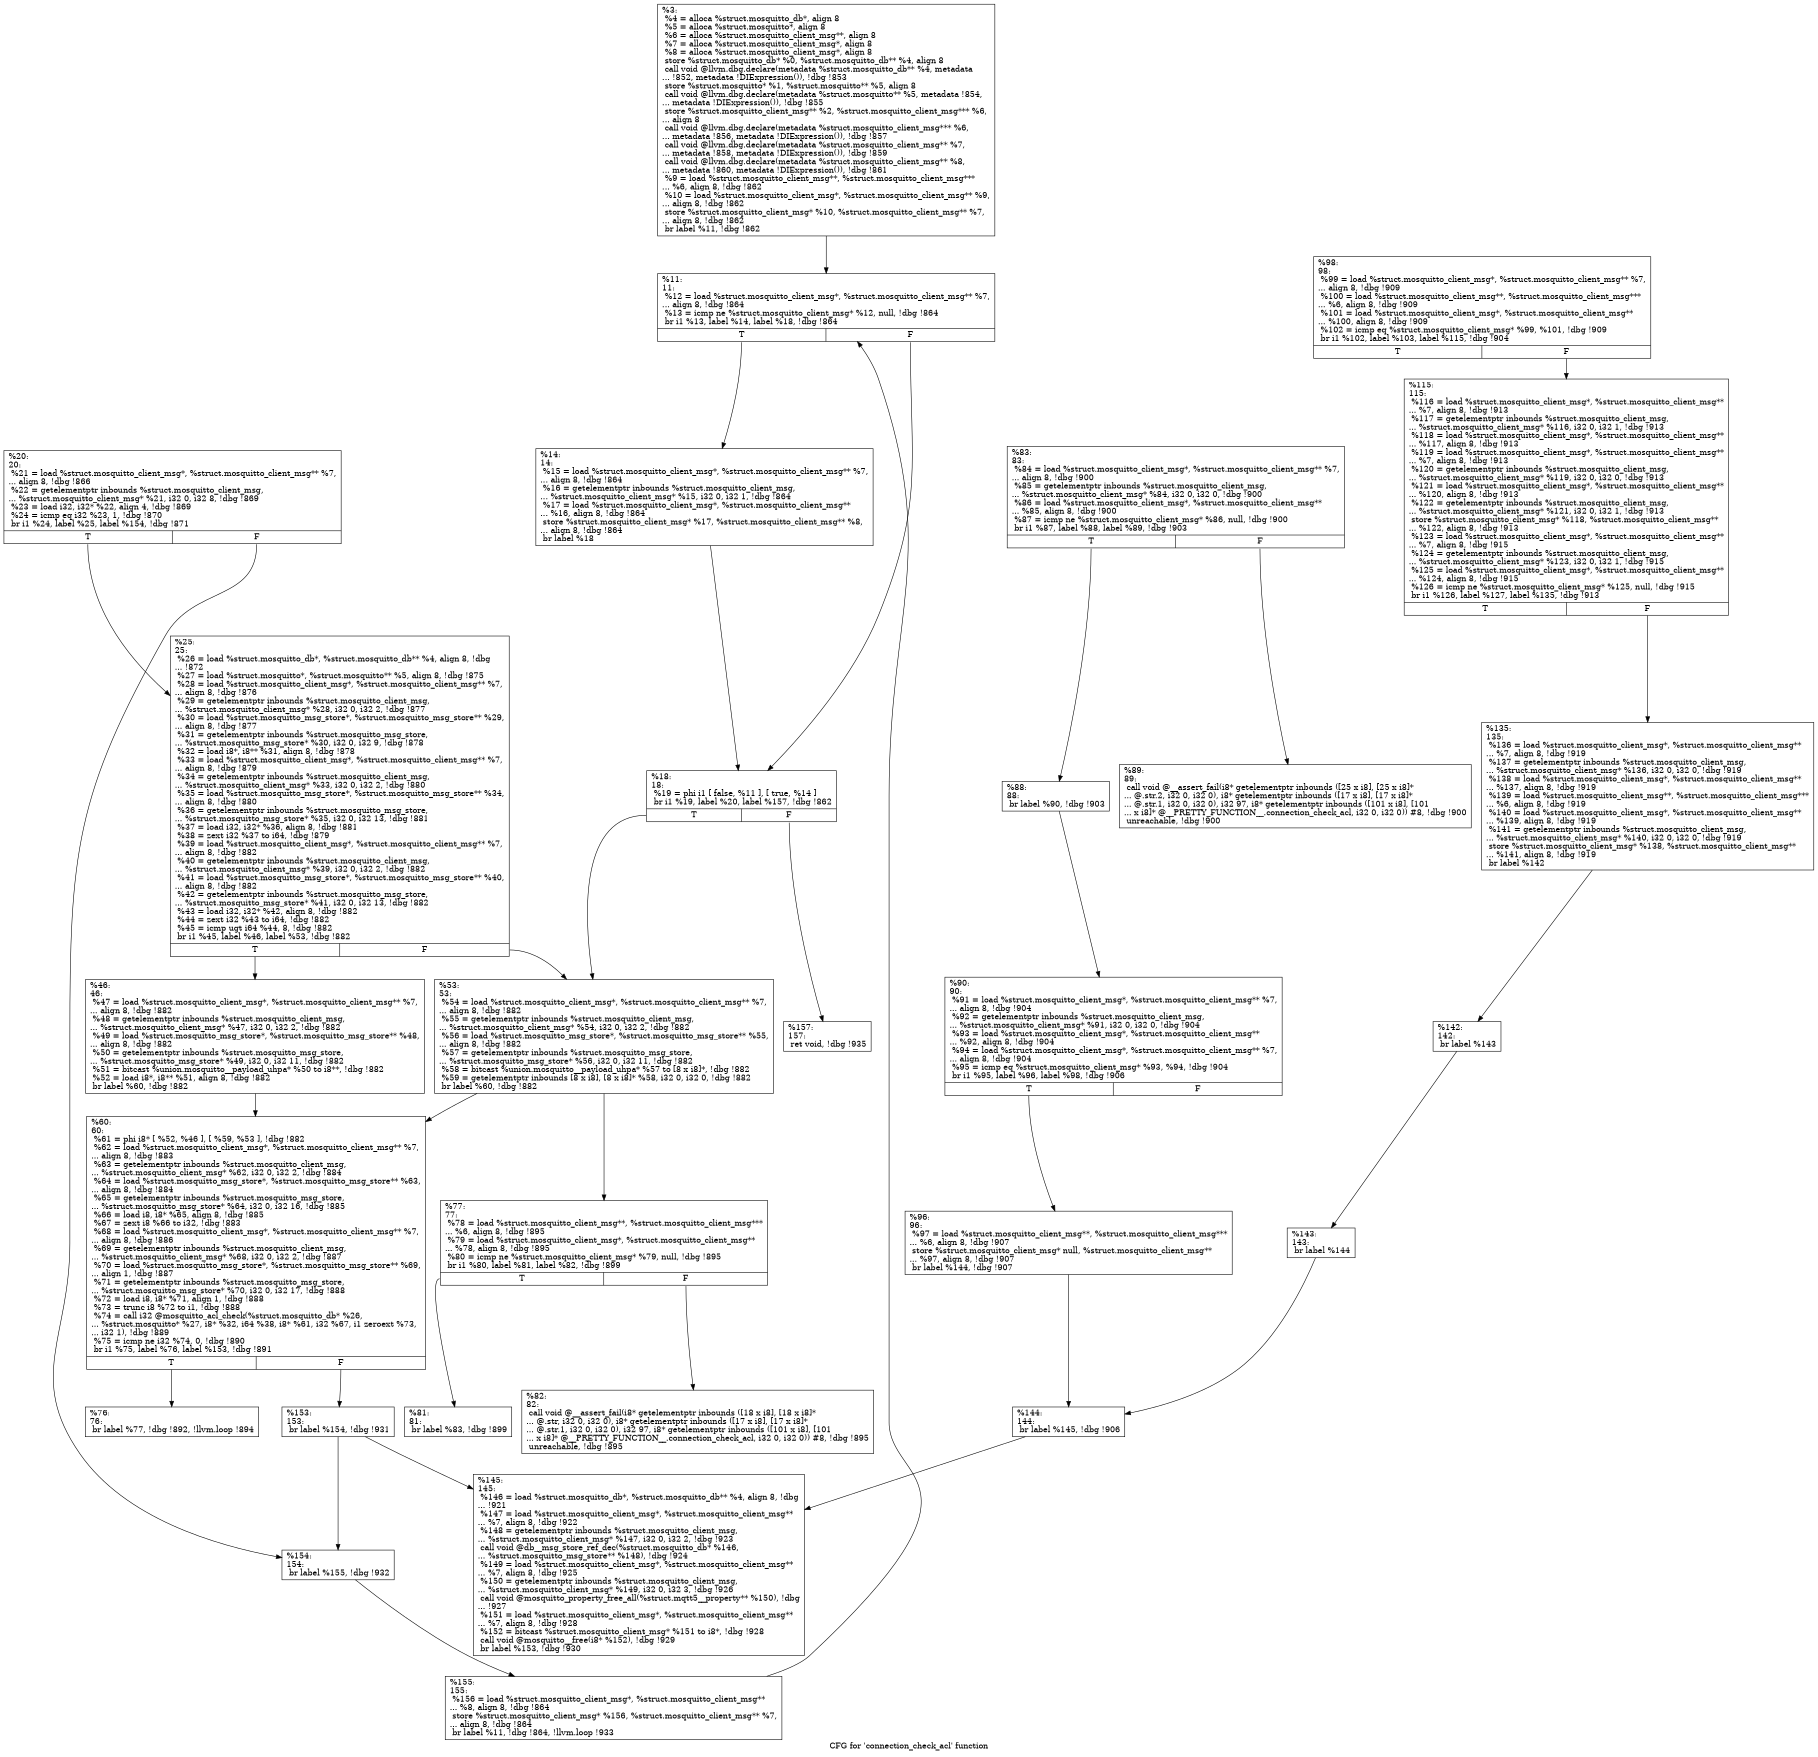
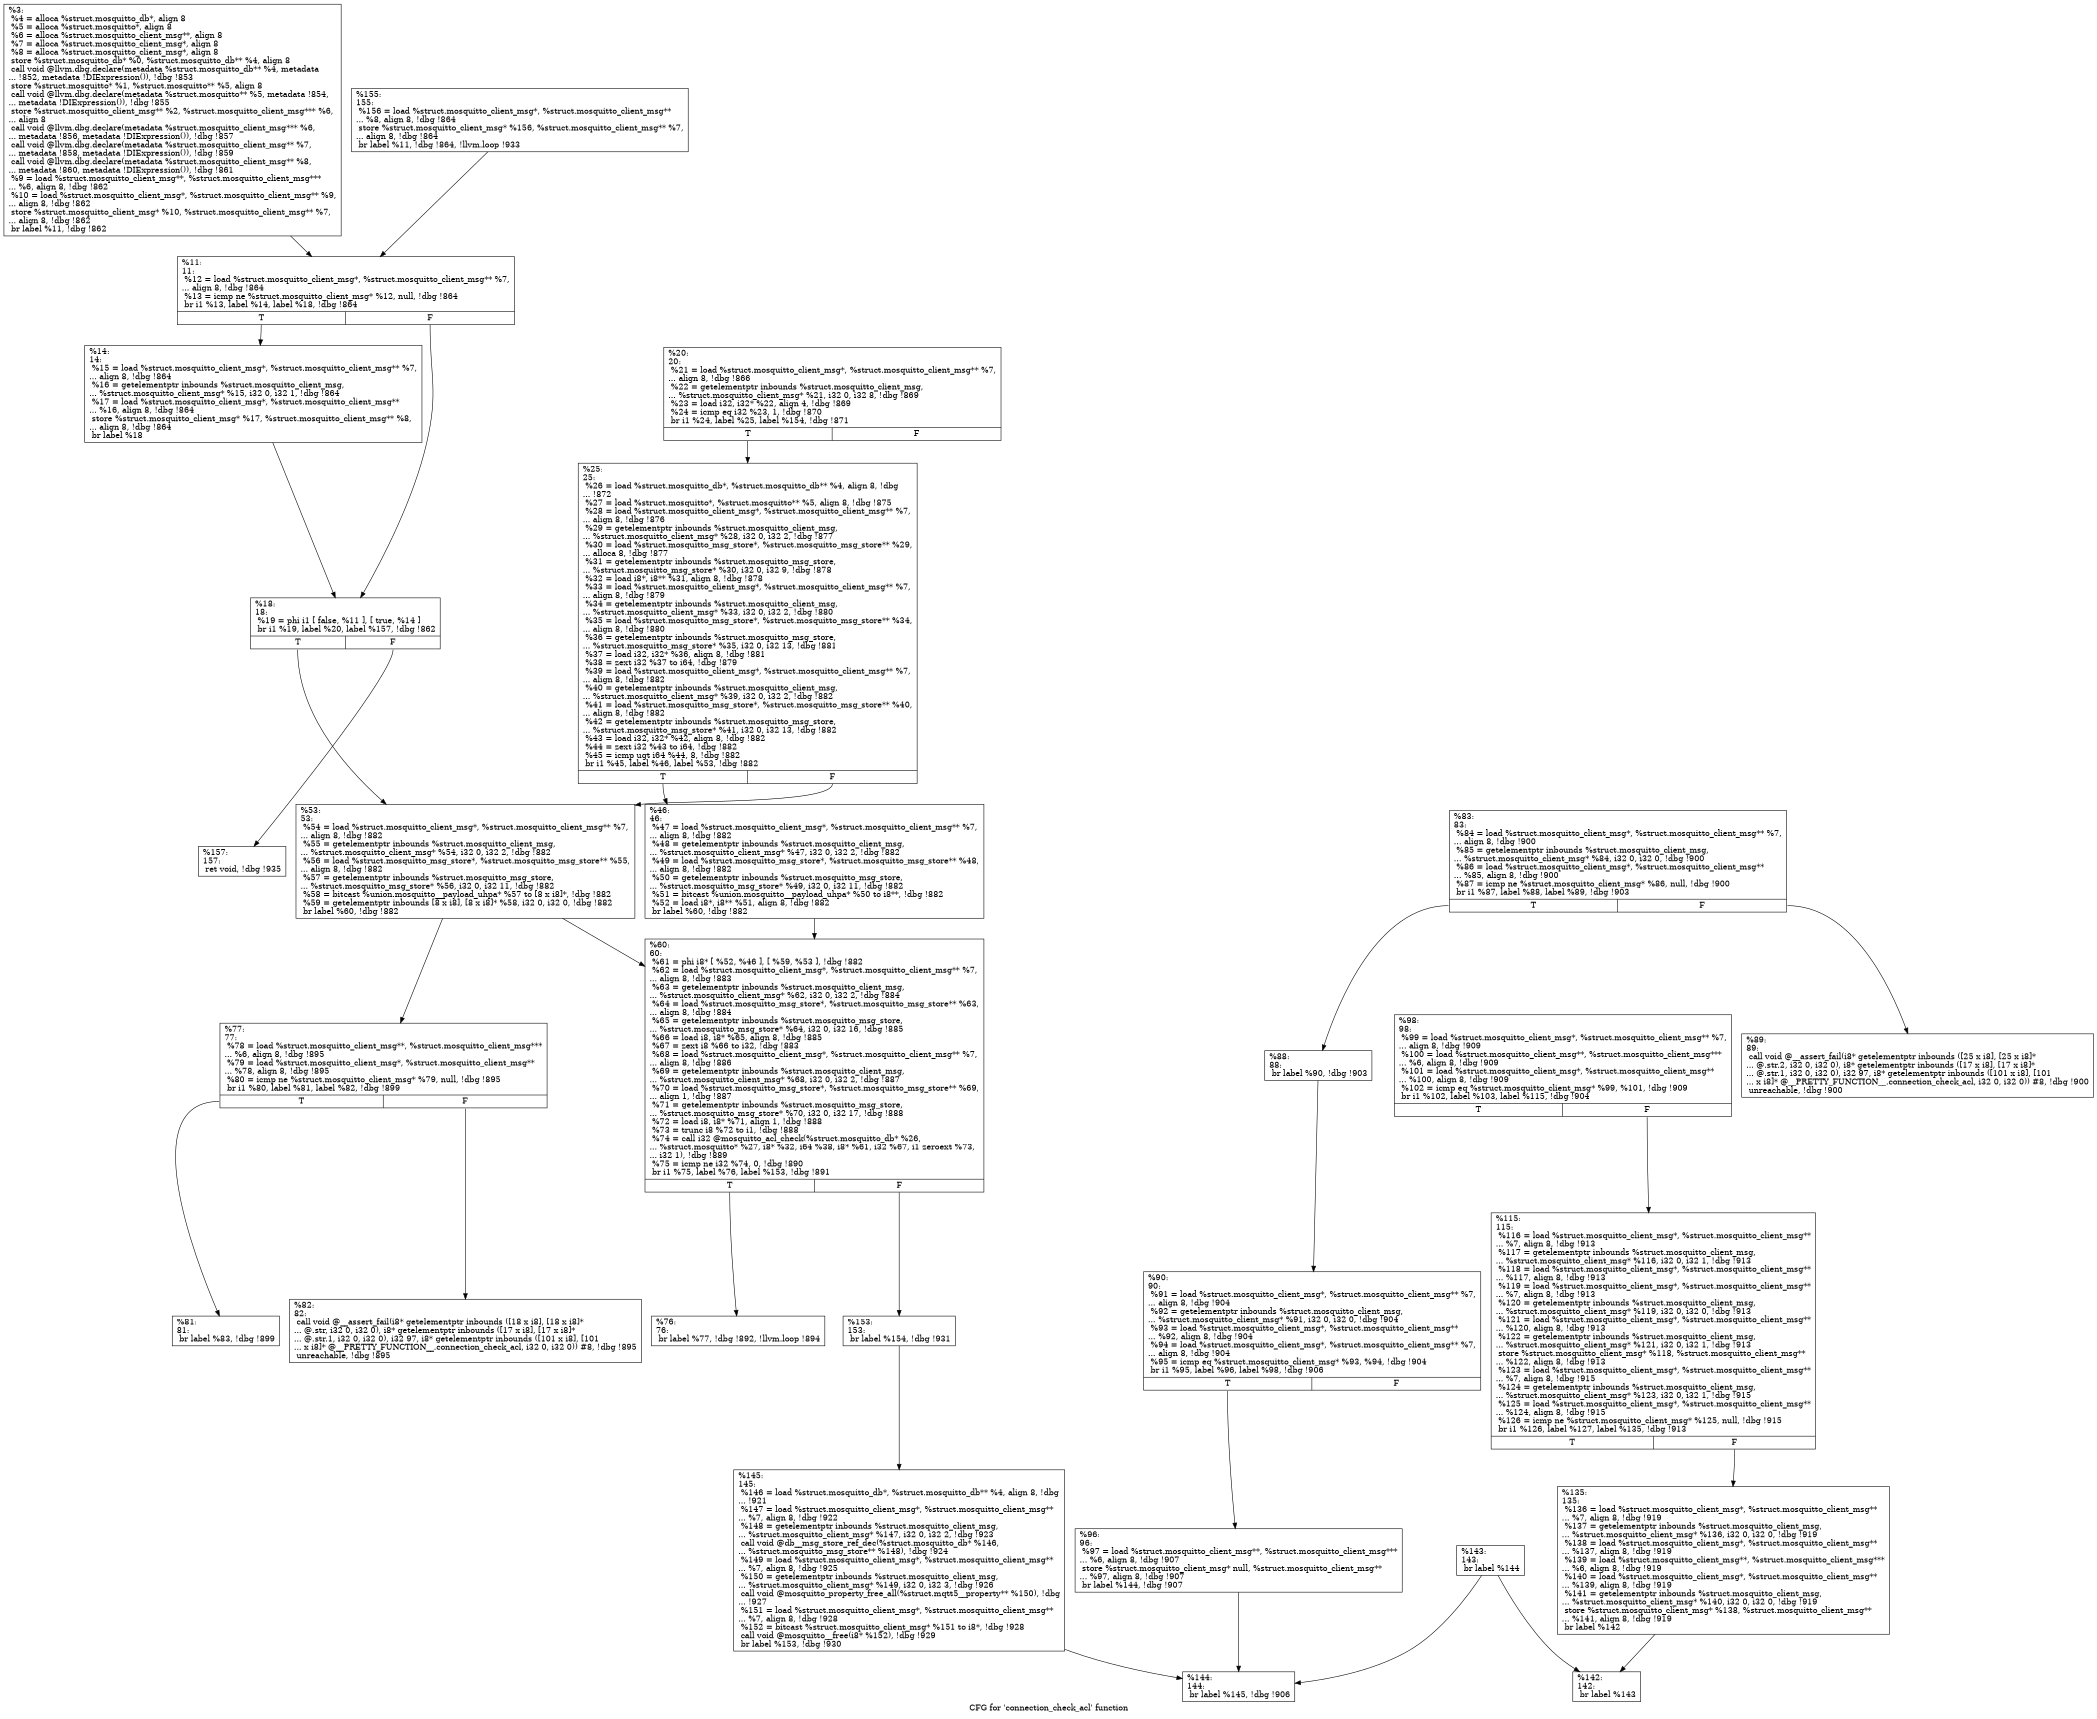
(216, 726) -> (626, 554)
(1396, 1137) -> (1531, 1627)
(918, 1472) -> (1120, 1666)
(338, 1565) -> none
